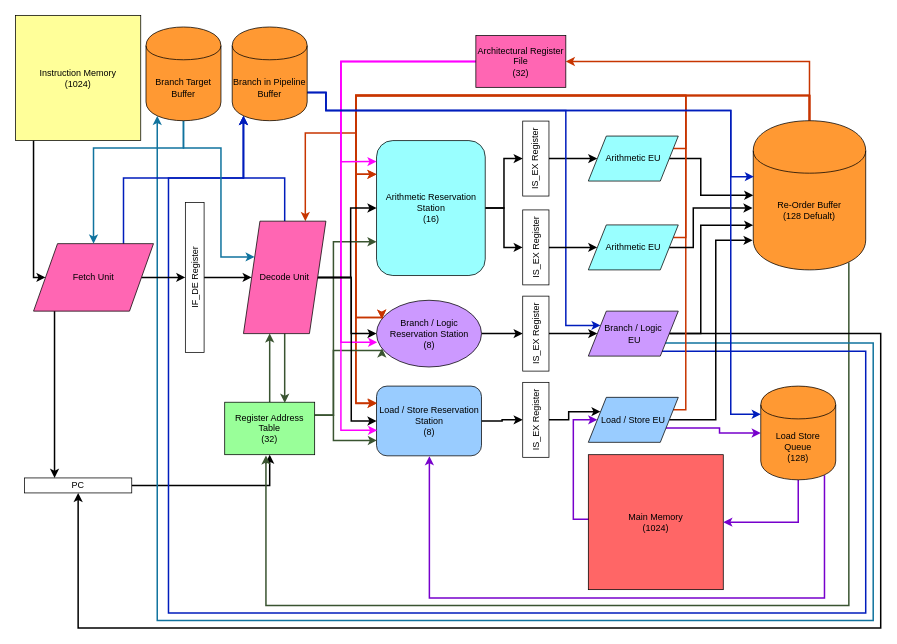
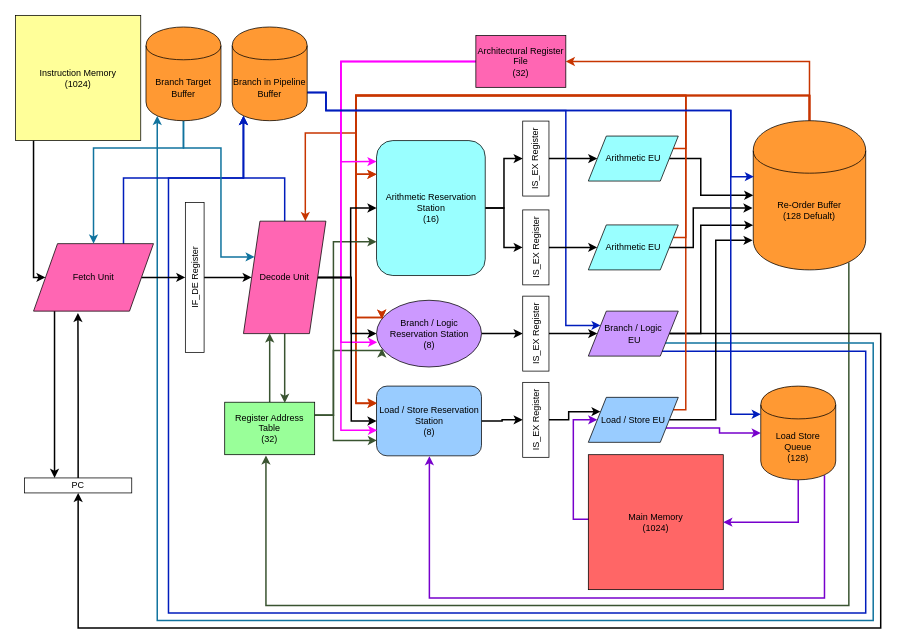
(213, 486) -> (78, 399)
